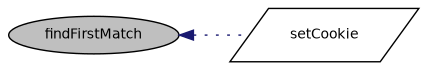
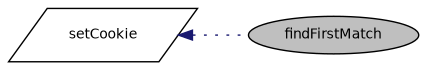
(221, 35) -> (220, 35)
